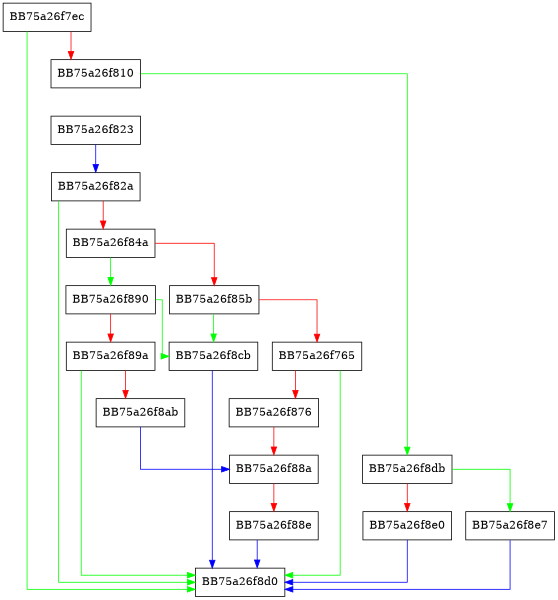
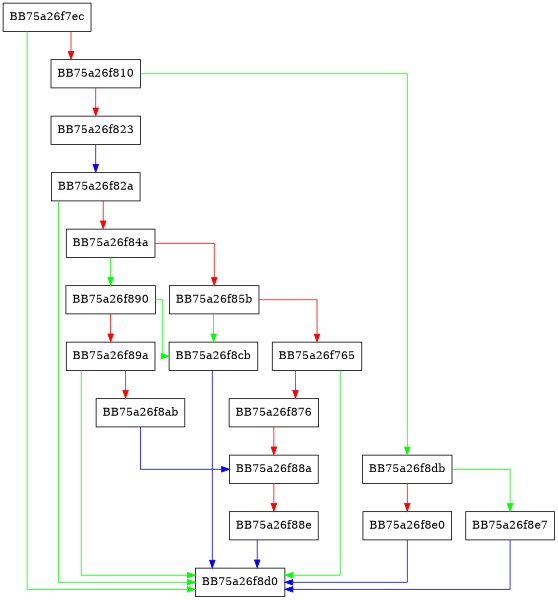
none -> (96, 98)
